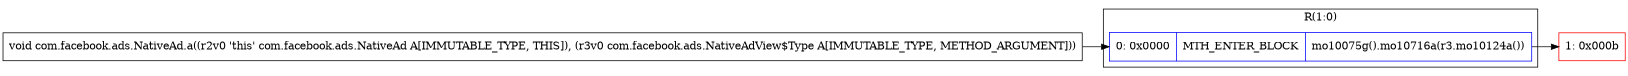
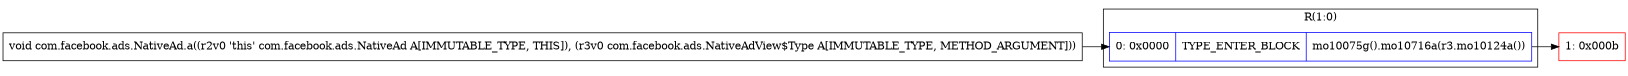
(1241, 46) -> (1241, 46)
